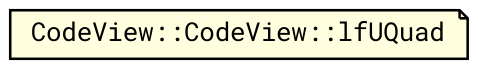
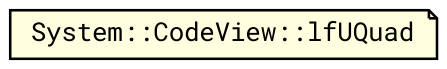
(239, 34) -> (224, 34)
